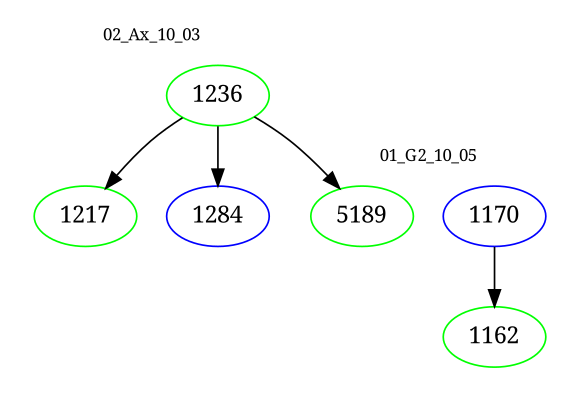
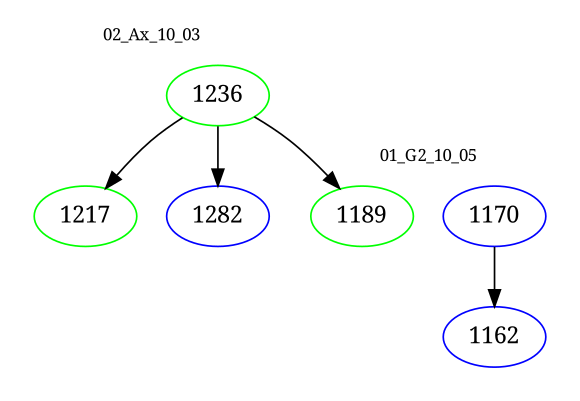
(218, 216) -> (218, 216)
(362, 216) -> (362, 216)
(495, 337) -> (495, 337)
